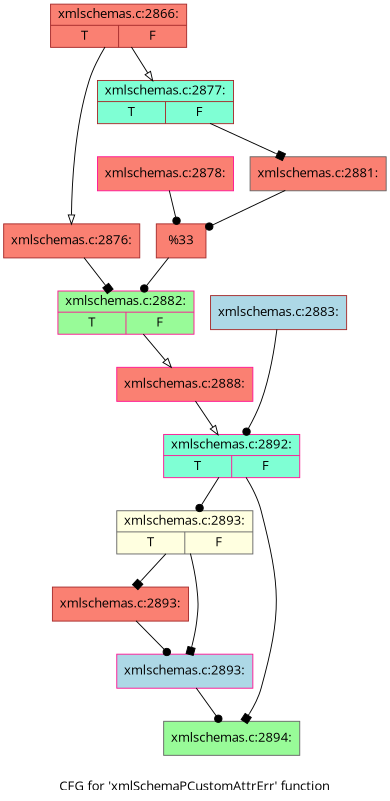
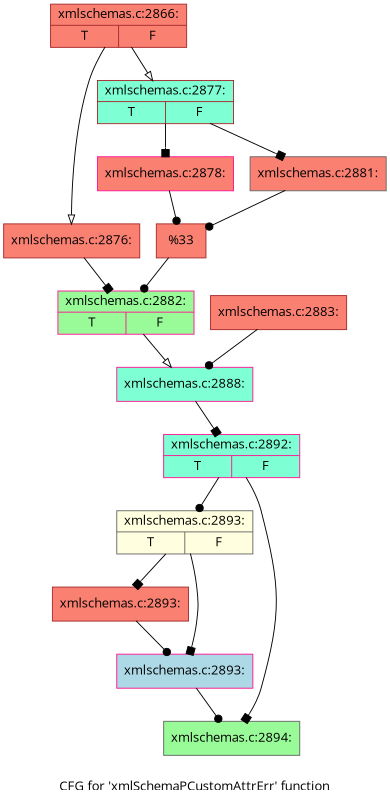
none -> (166, 135)
(279, 313) -> (279, 313)
(267, 380) -> (235, 346)
(185, 384) -> (185, 384)
(204, 414) -> (204, 414)
